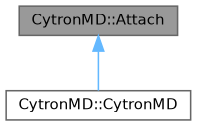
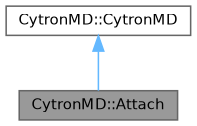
(98, 71) -> (98, 71)
